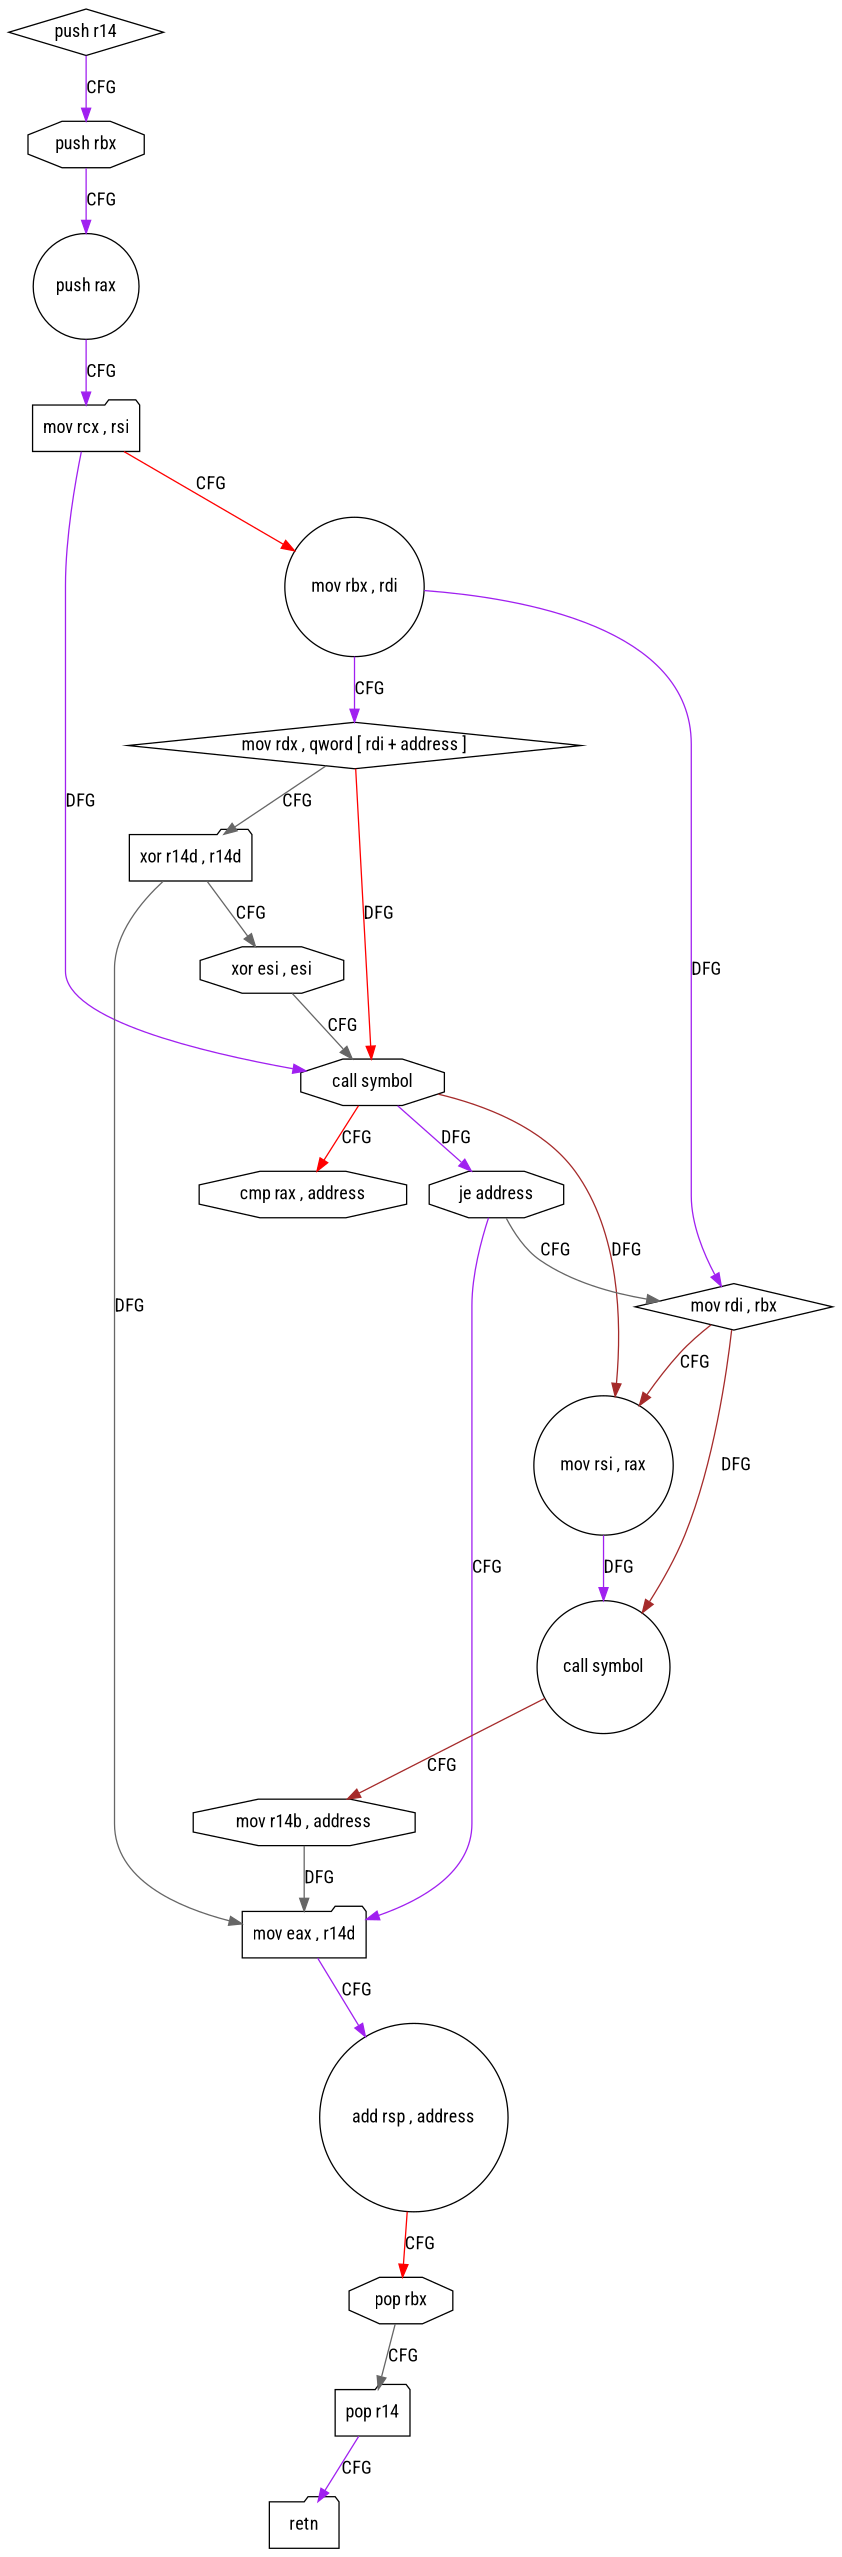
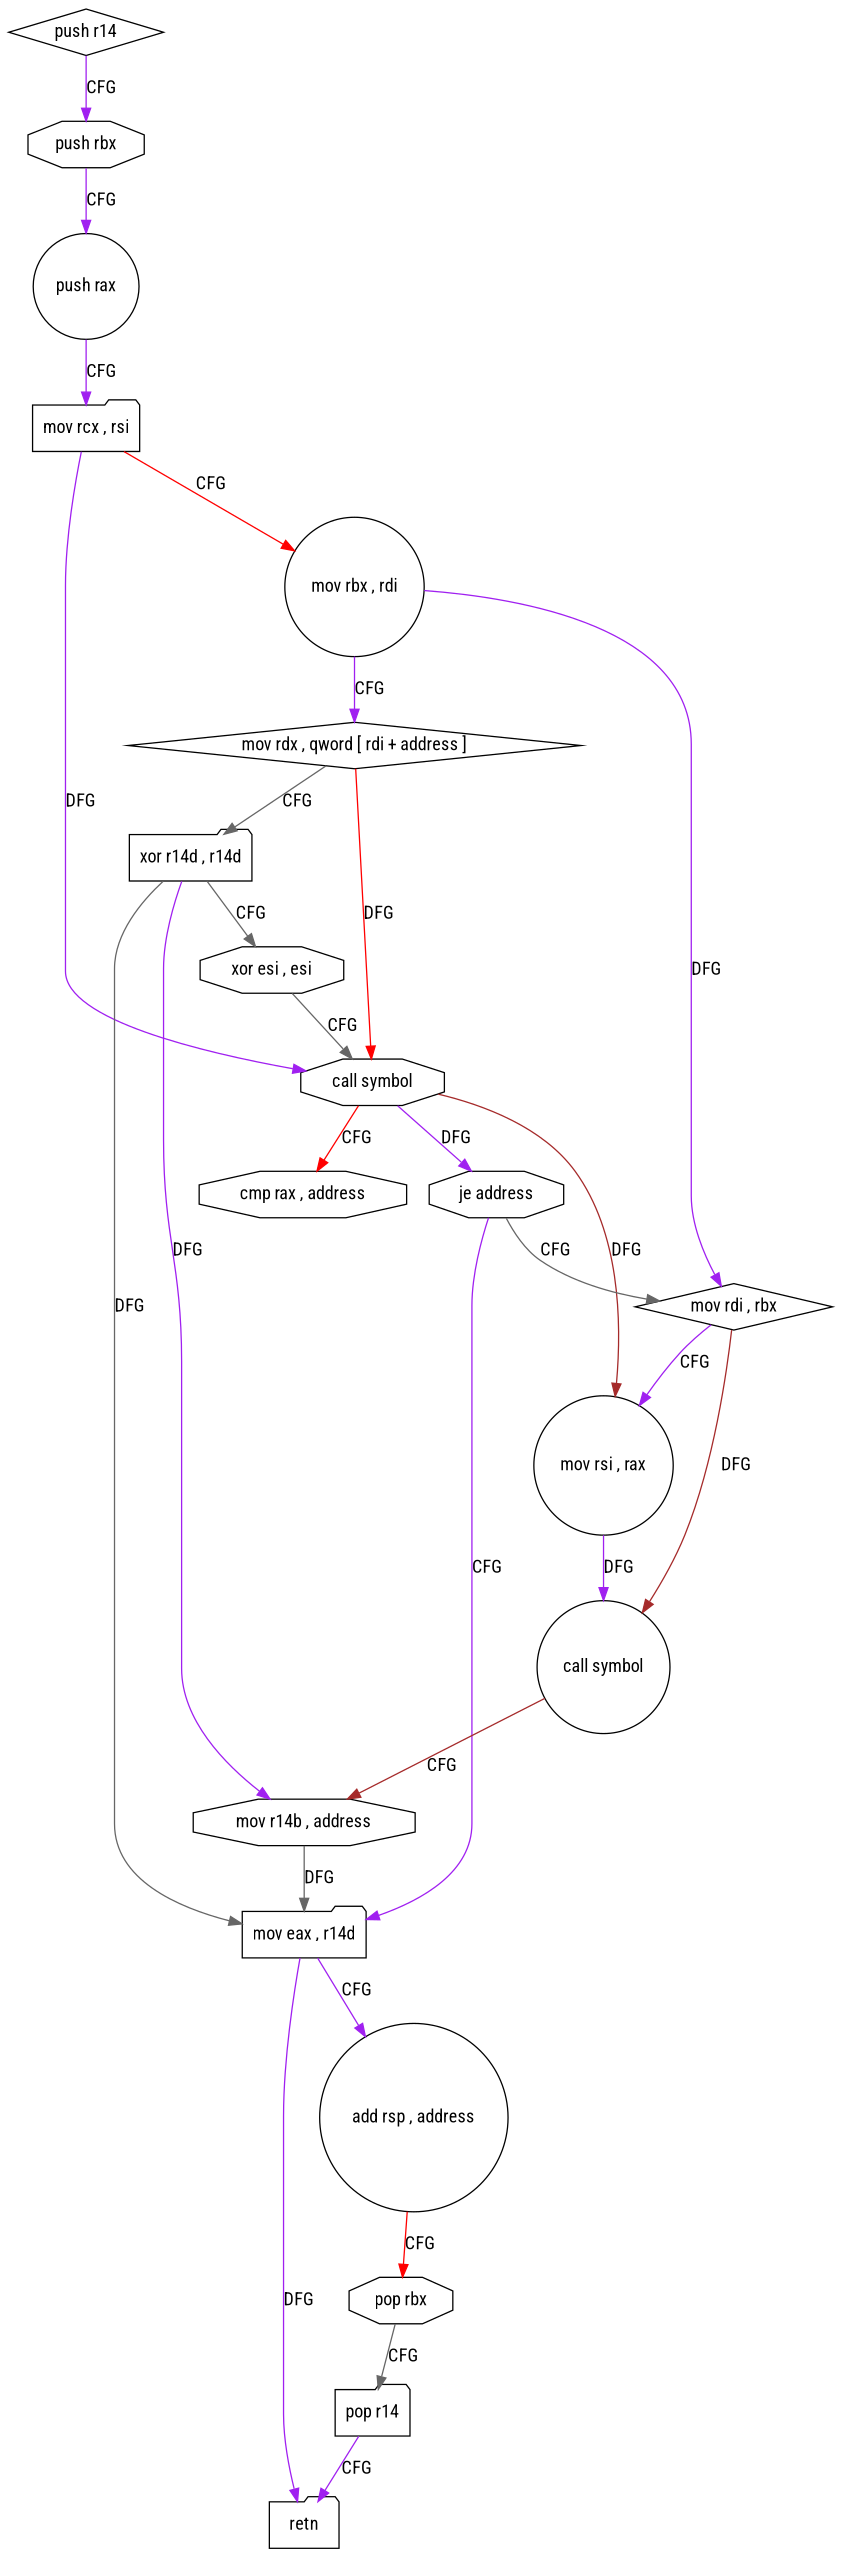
none -> (181, 1348)
(676, 1357) -> (676, 1357)
none -> (284, 2223)
